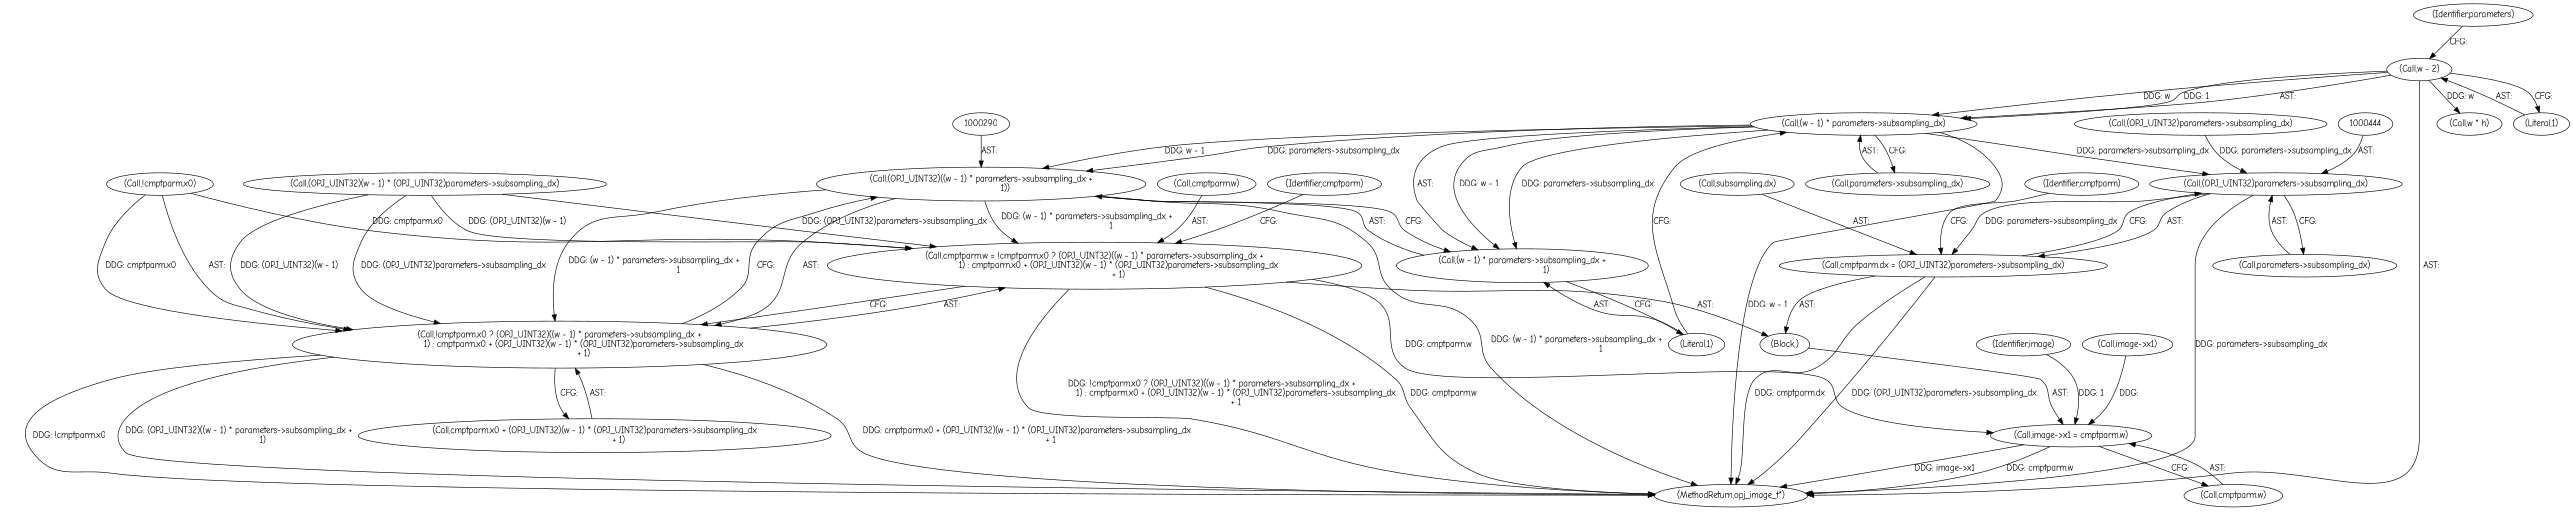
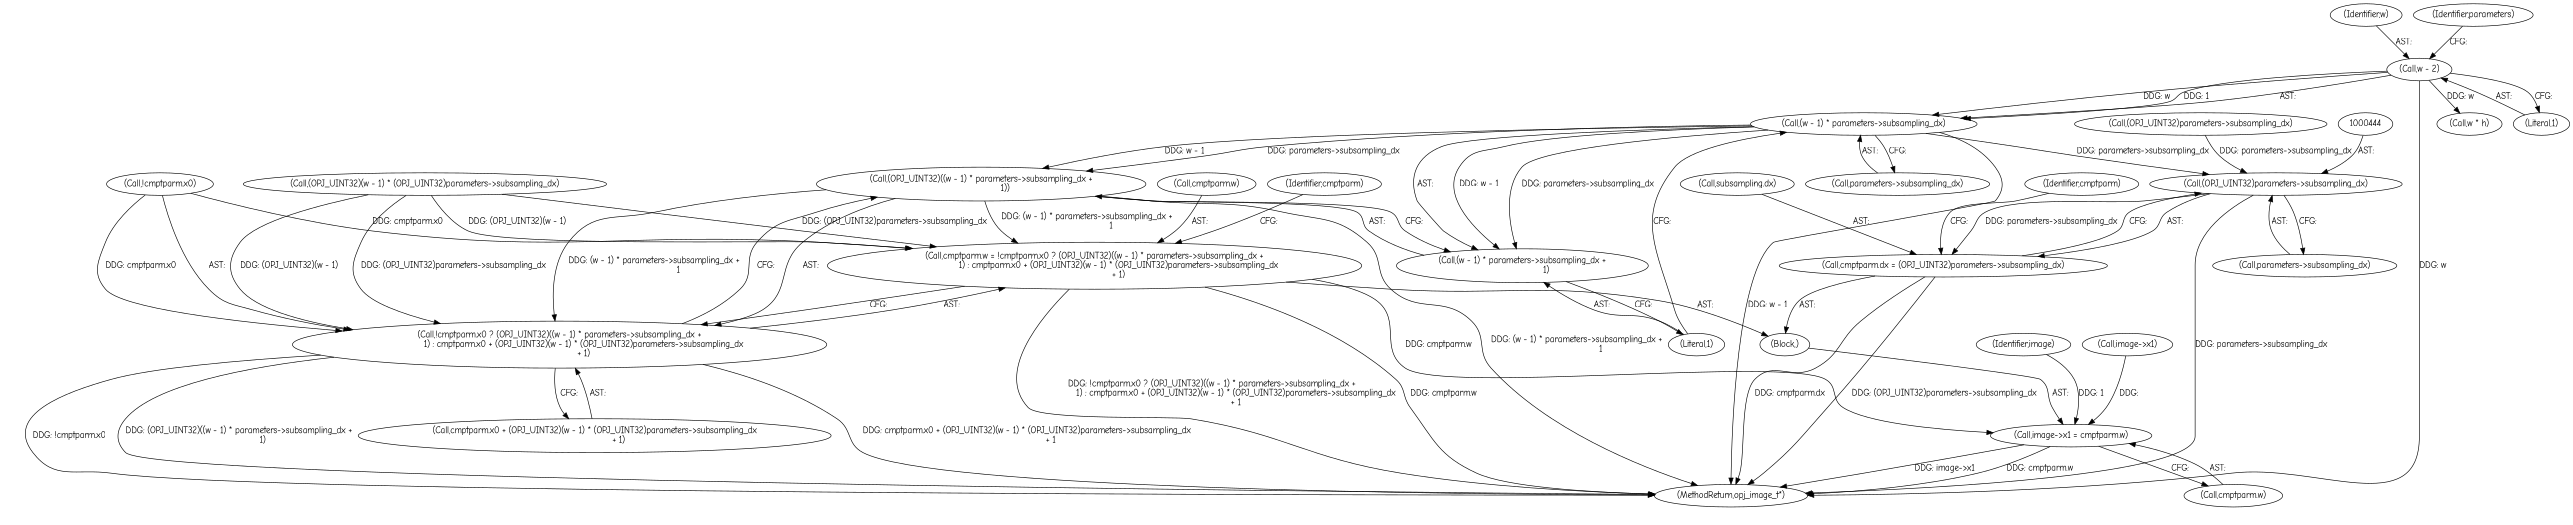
none -> (2366, 15)
(981, 124) -> none
(2433, 266) -> (2433, 266)
